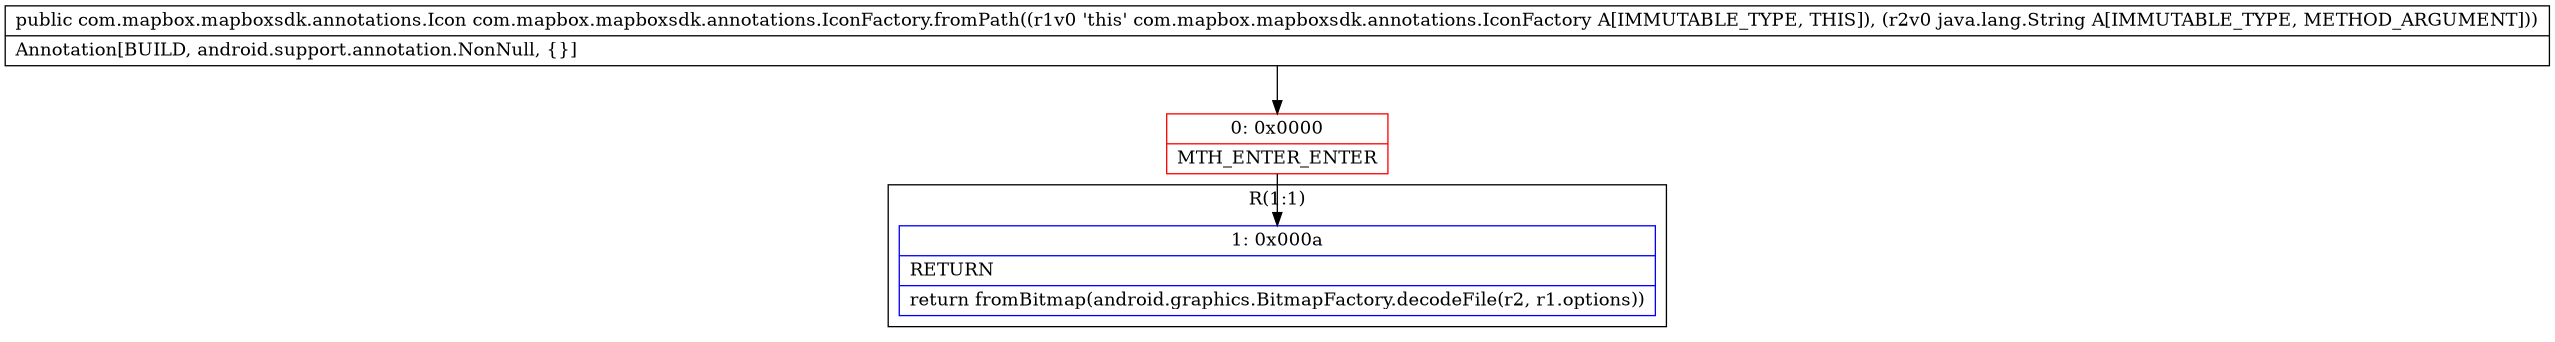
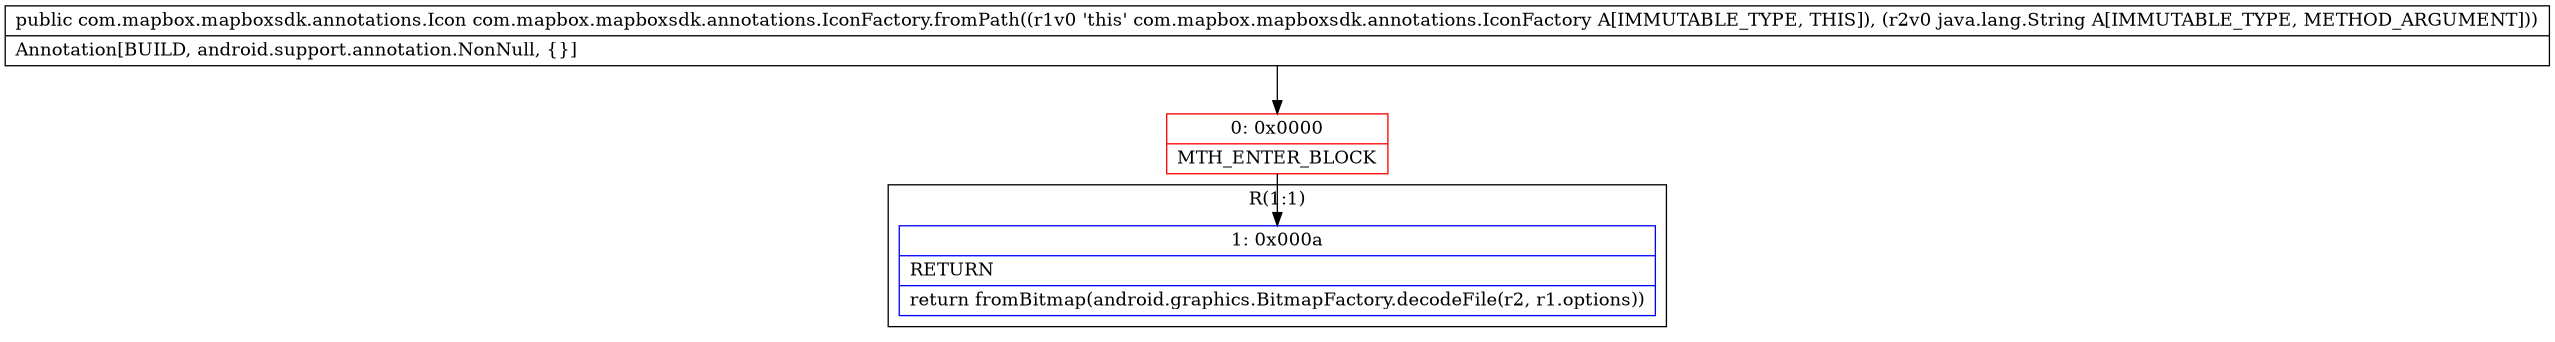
(1277, 158) -> (1277, 158)
